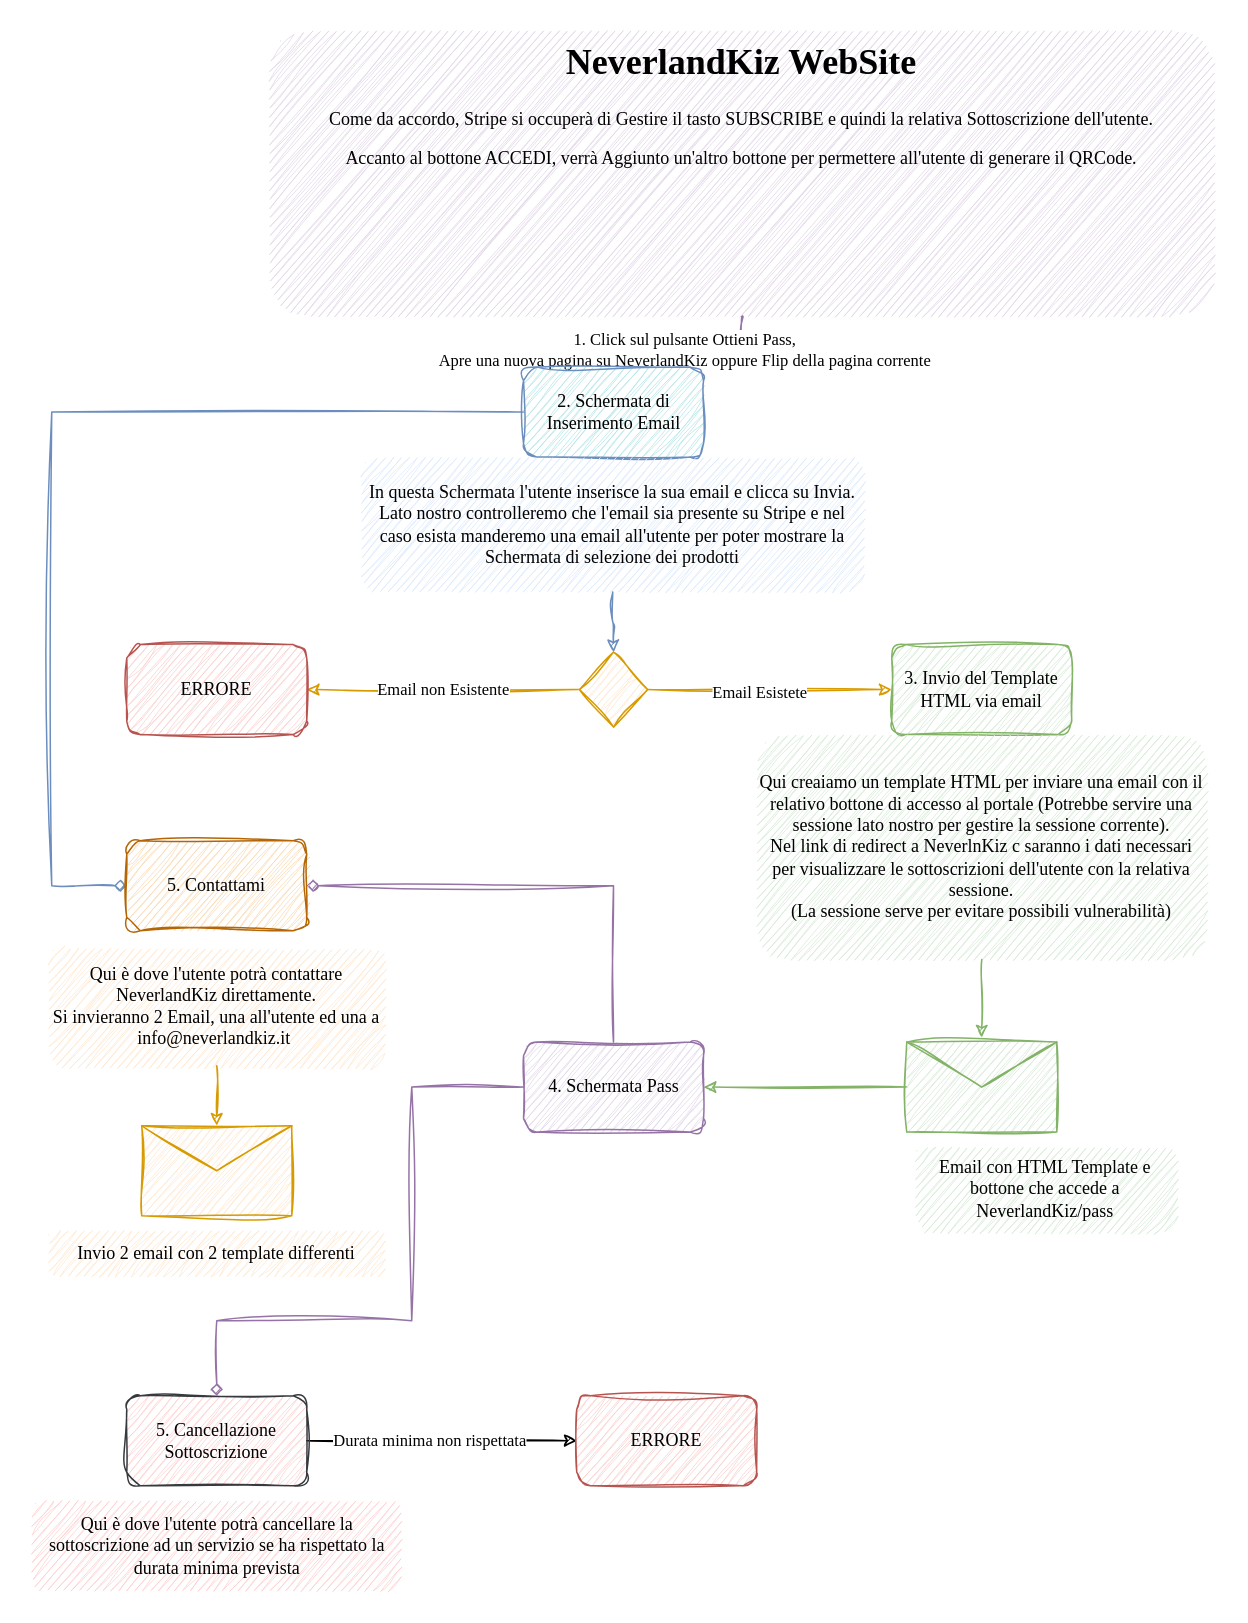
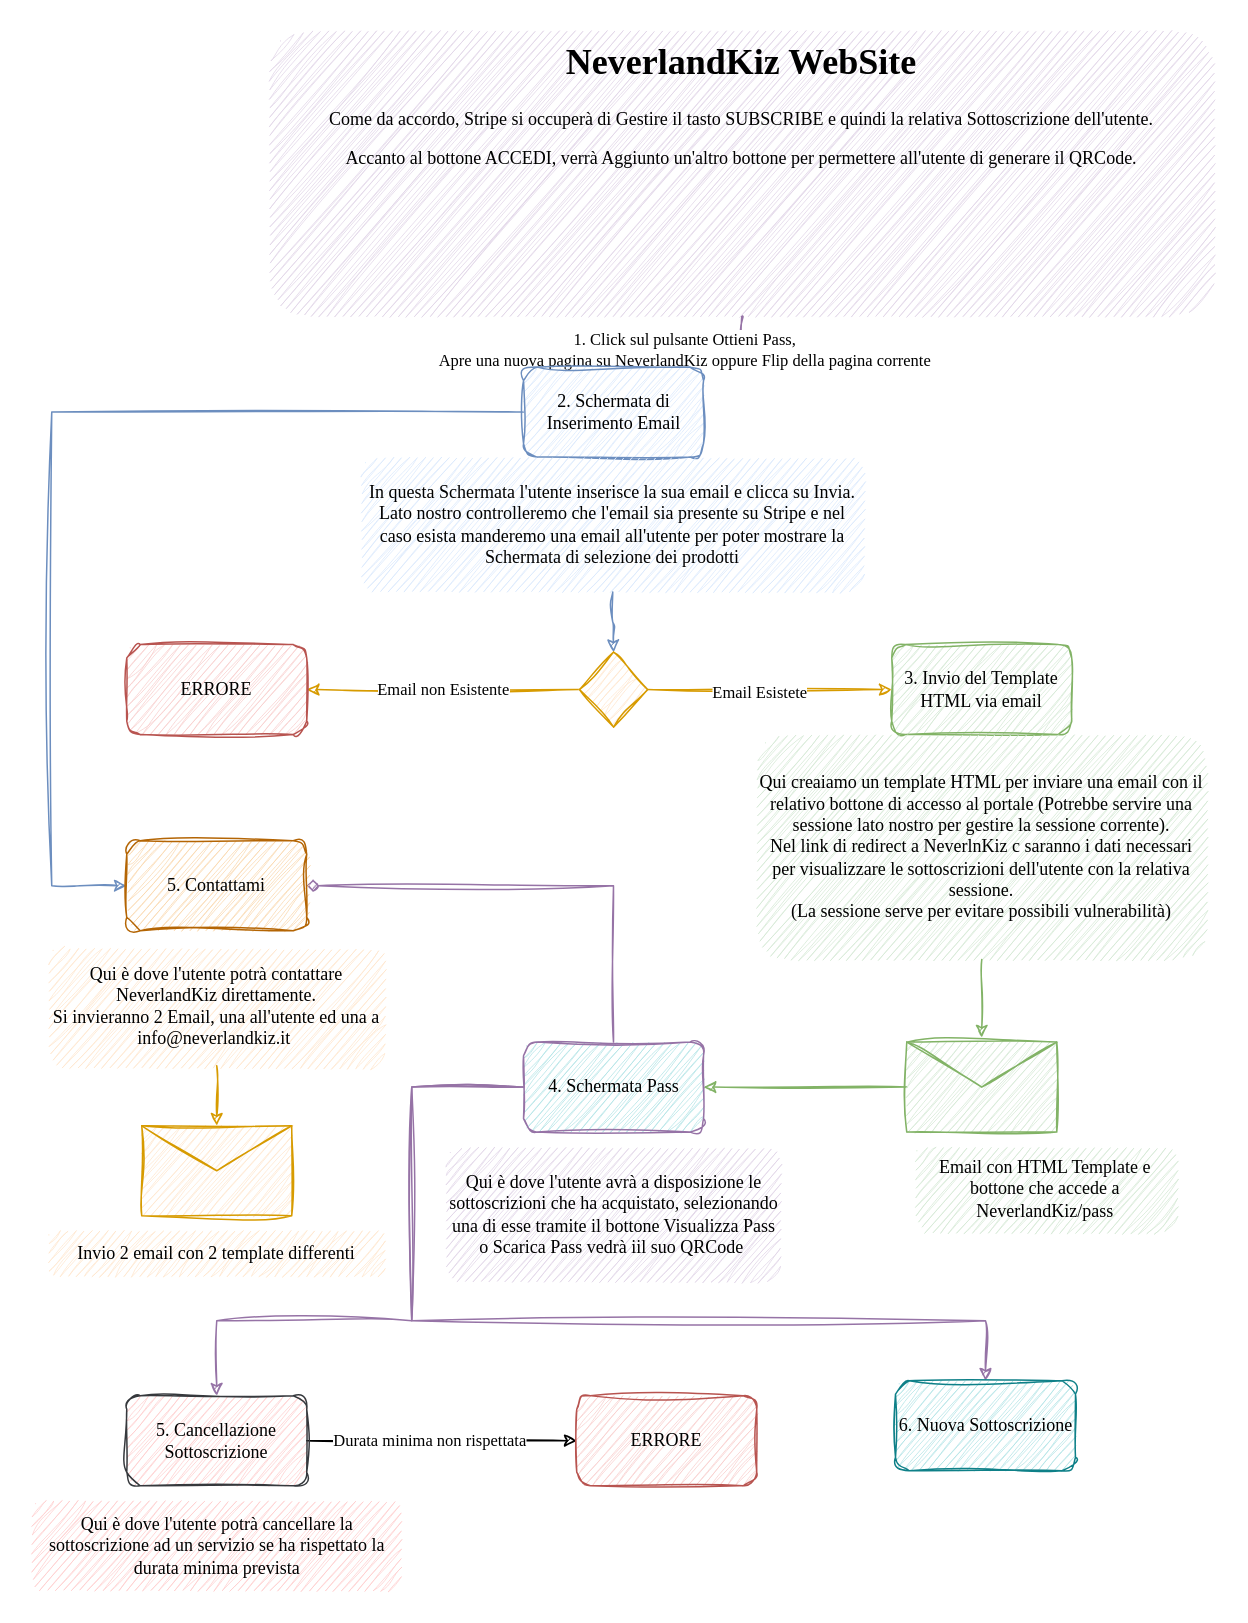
(614, 412) -> (614, 412)
(114, 886) -> (115, 886)
(614, 1087) -> (614, 1087)
none -> (614, 1215)
none -> (506, 1321)
(217, 1382) -> (217, 1383)
none -> (986, 1426)
